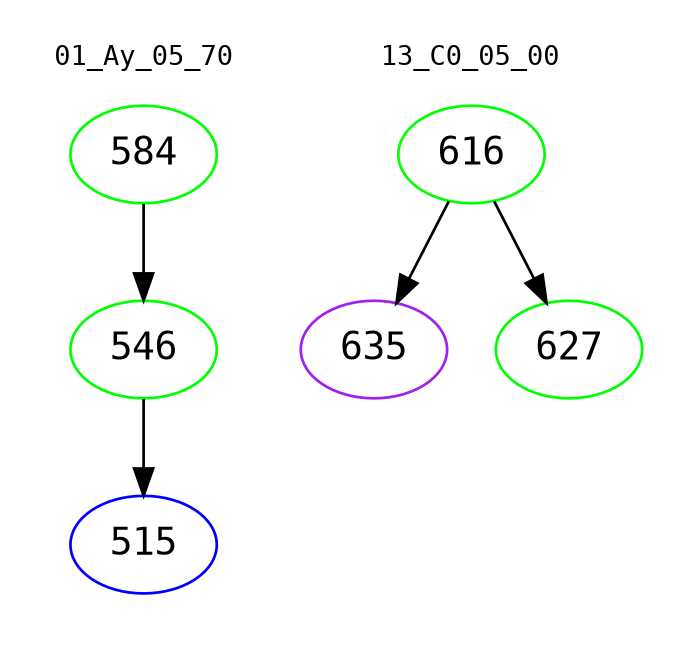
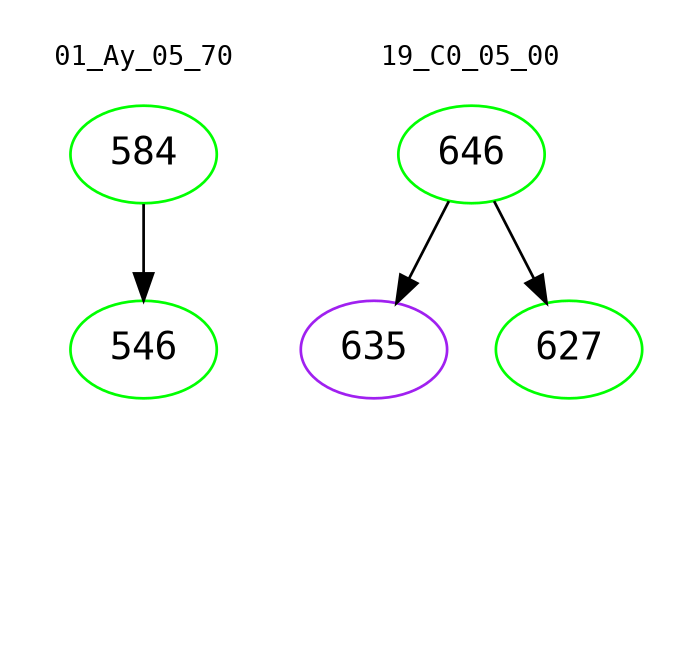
(471, 58) -> (471, 58)
(471, 154) -> (471, 154)
(144, 545) -> none
